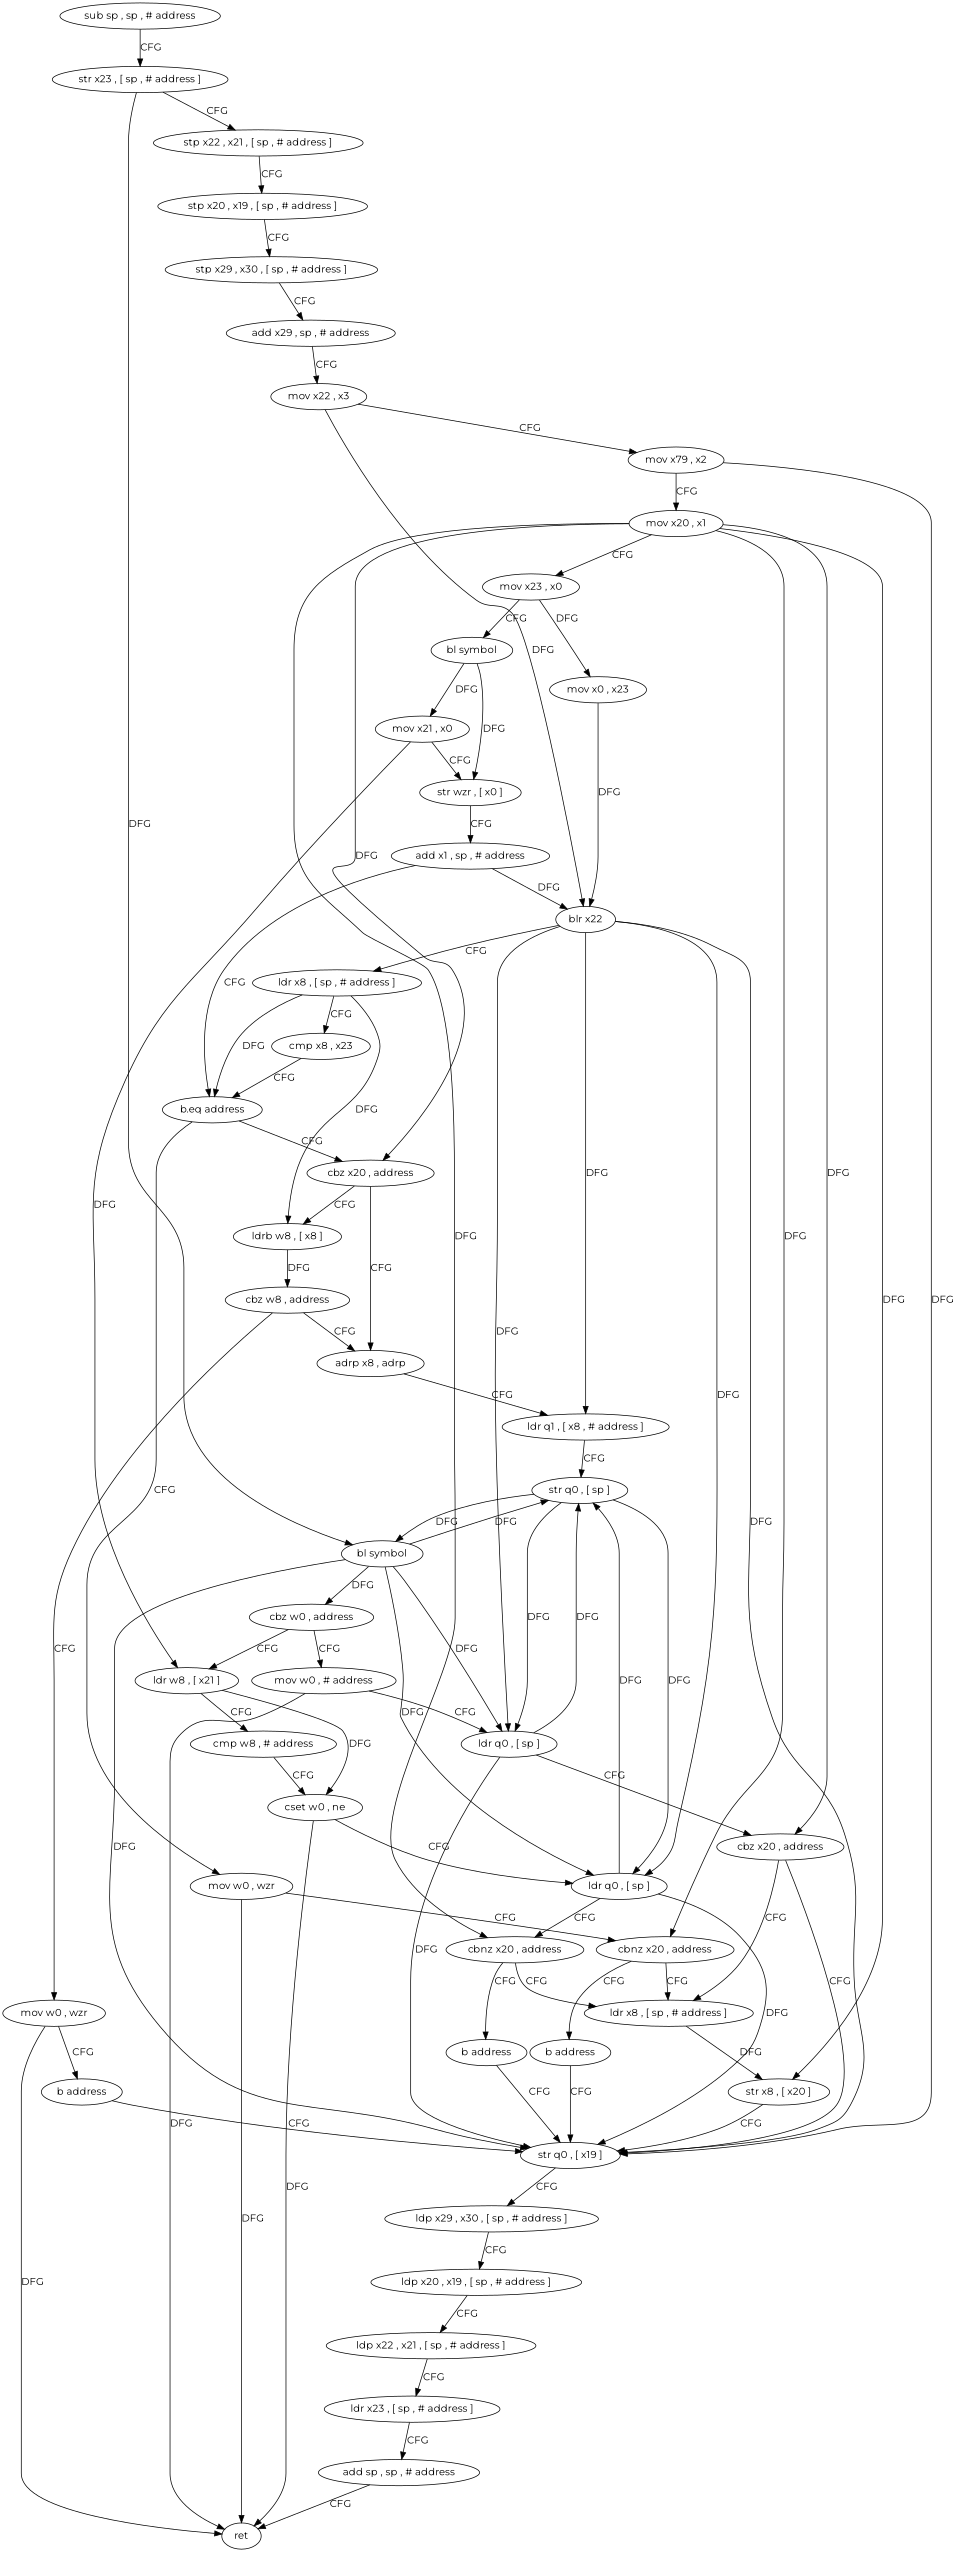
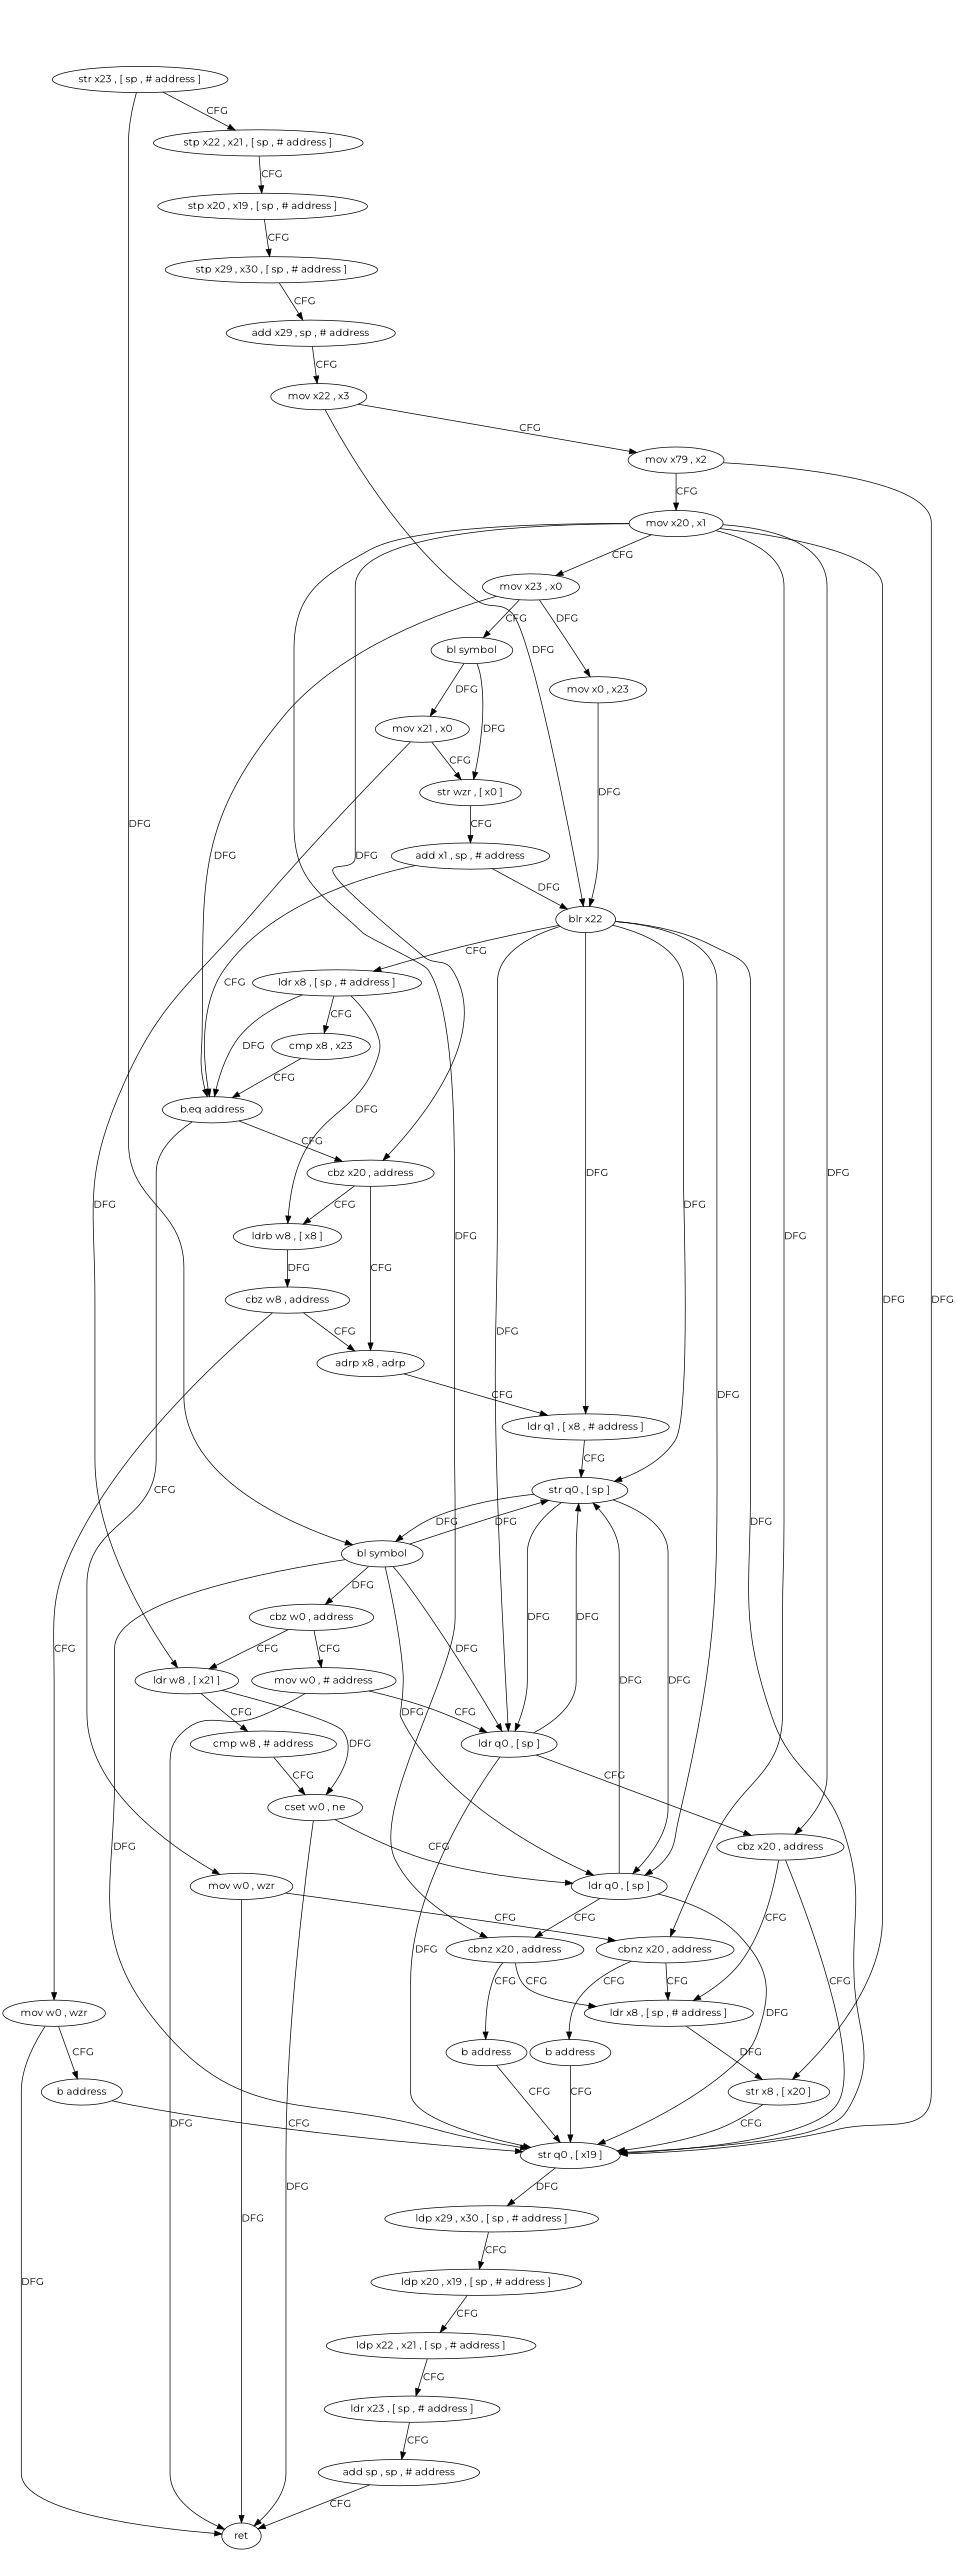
(140, 16) -> none
none -> (242, 776)
none -> (684, 1197)
(547, 2187) -> (547, 2187)
